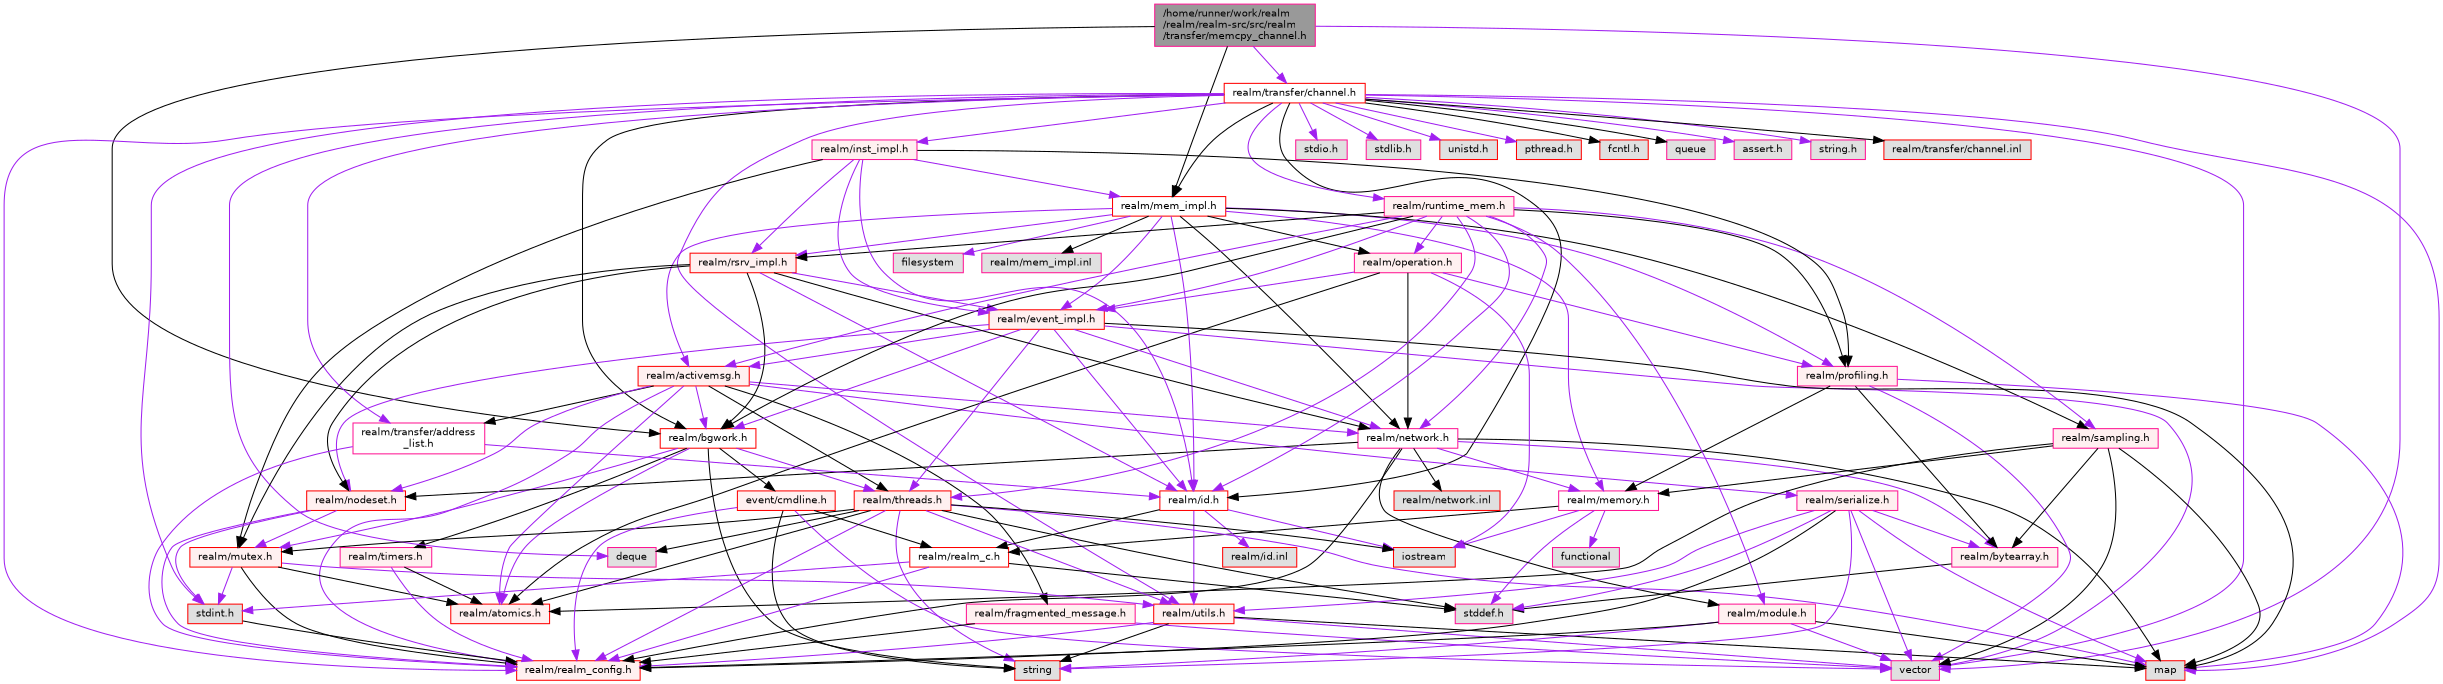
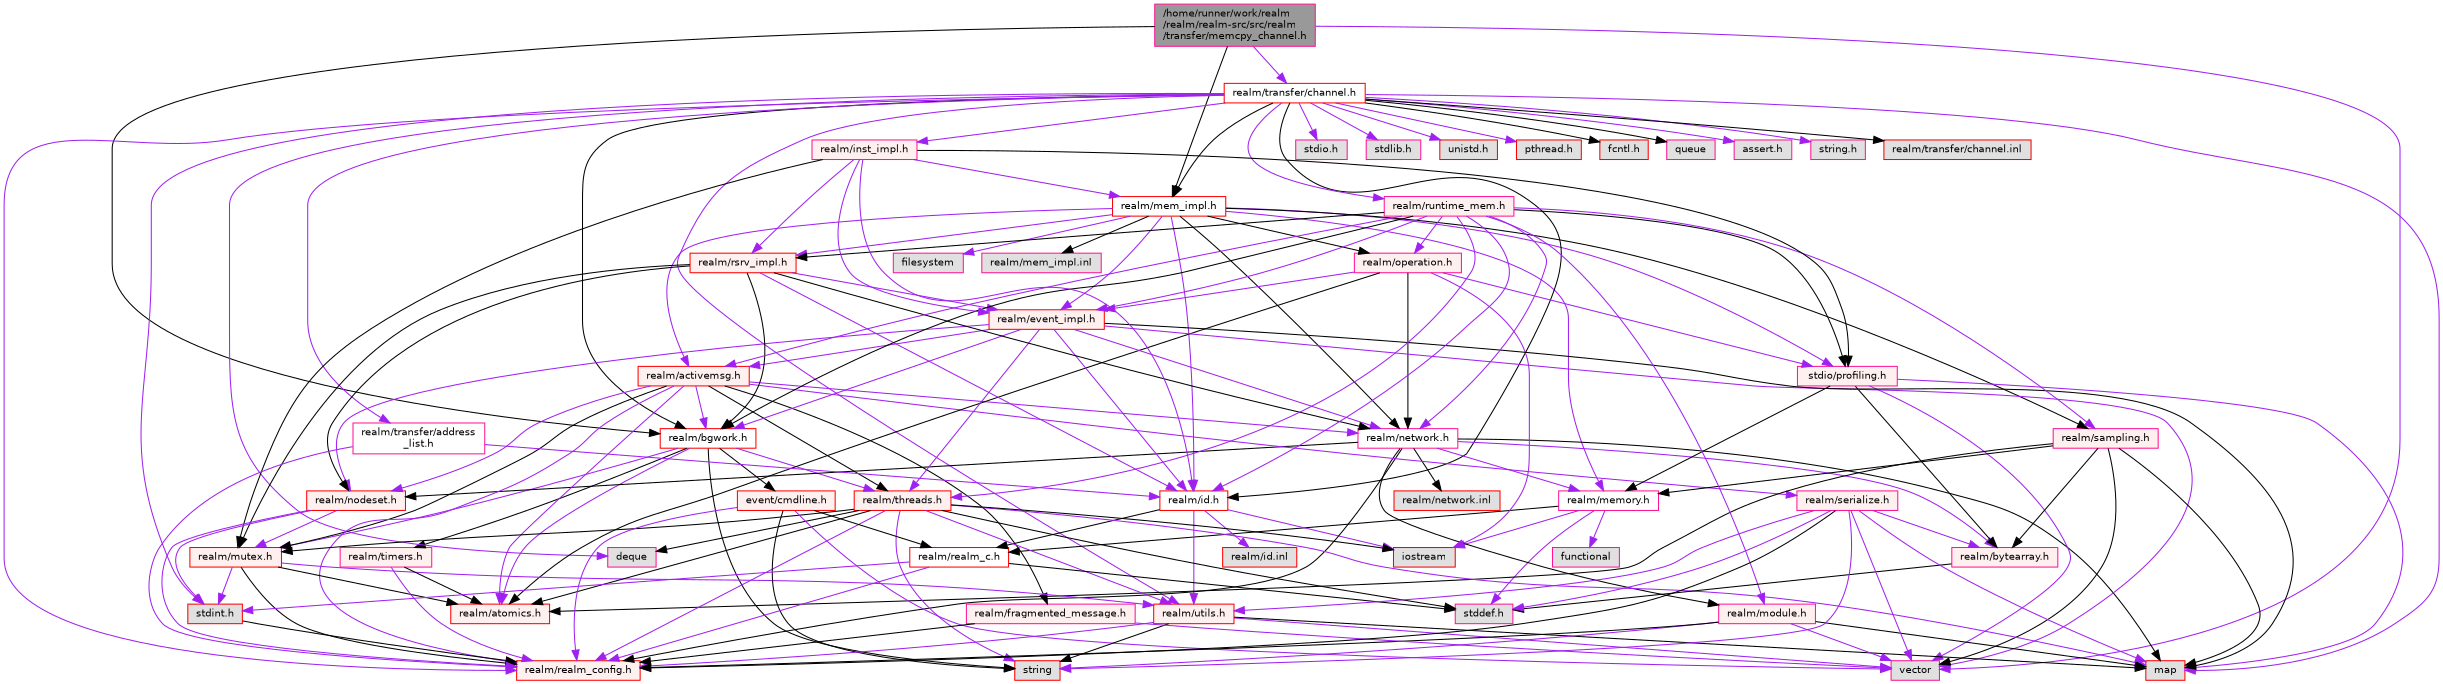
(2149, 155) -> none
(1847, 376) -> (1847, 376)
(558, 407) -> (484, 478)
